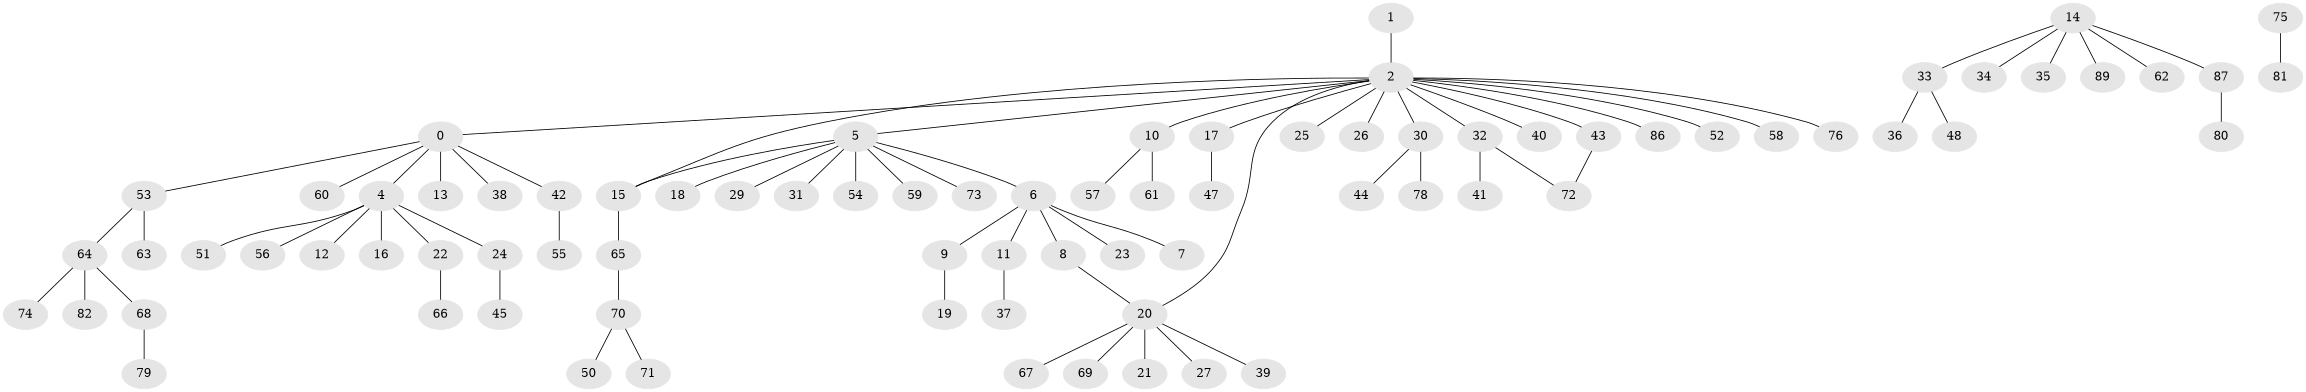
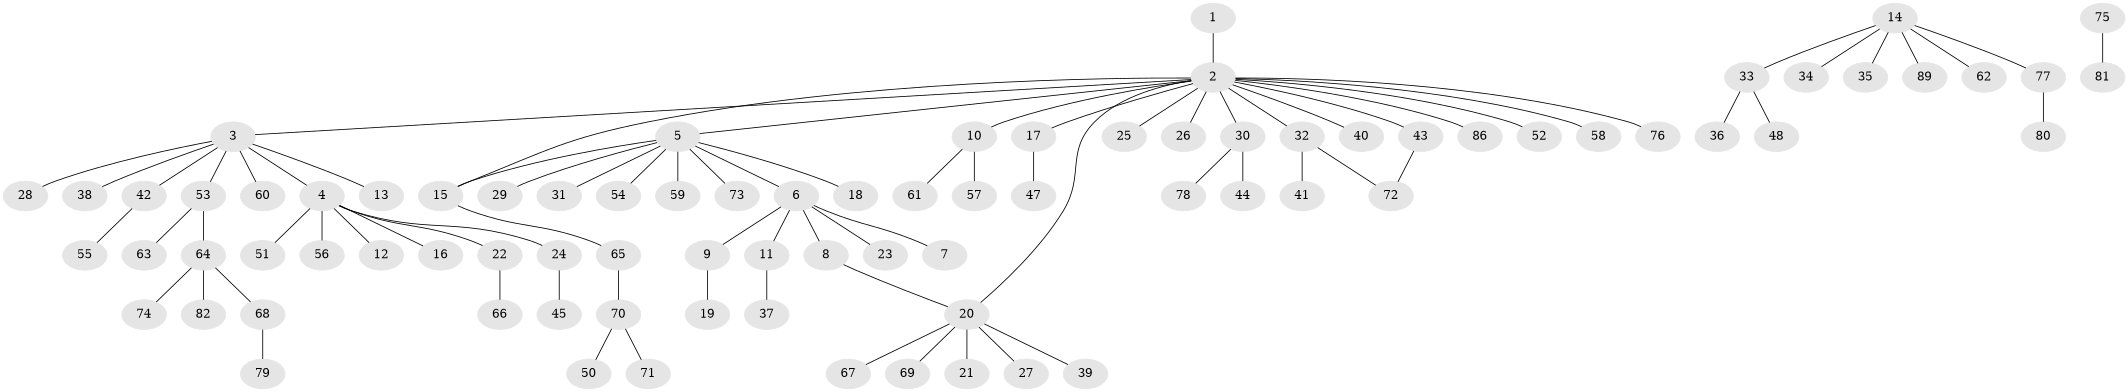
(2221, 77) -> (2043, 77)
(441, 137) -> (233, 137)
none -> (26, 196)
